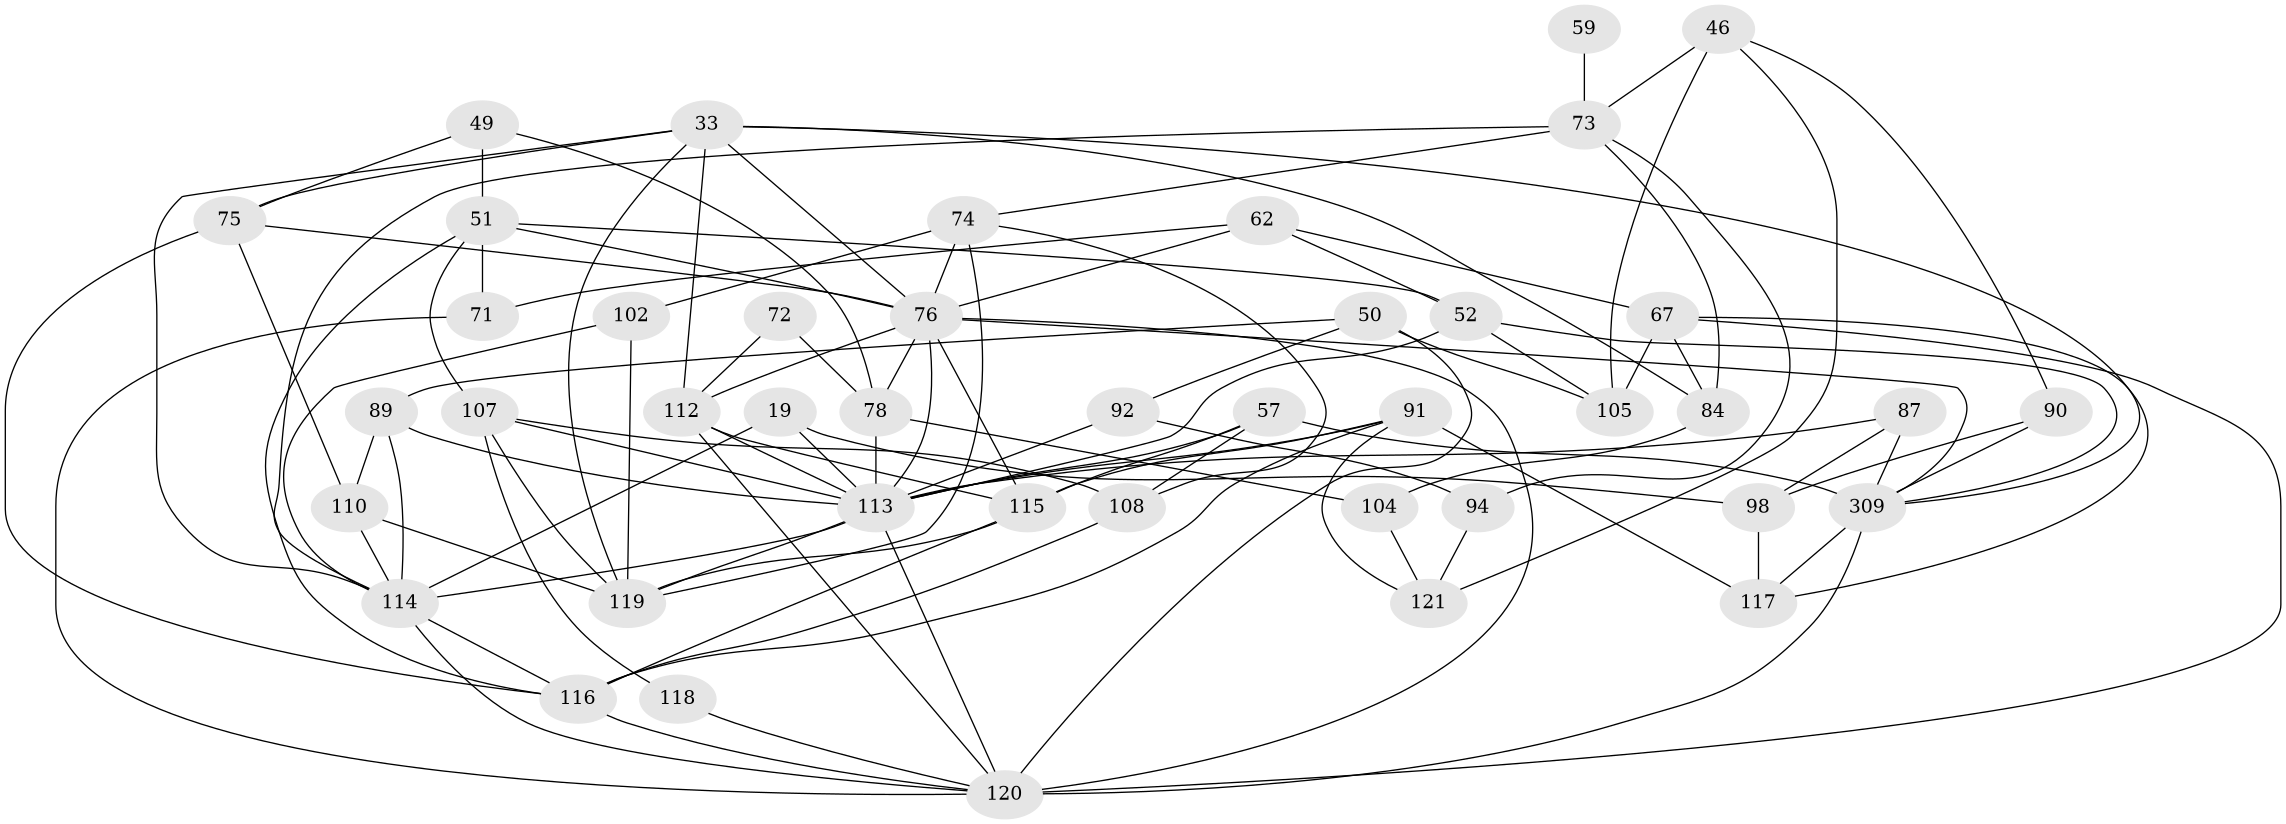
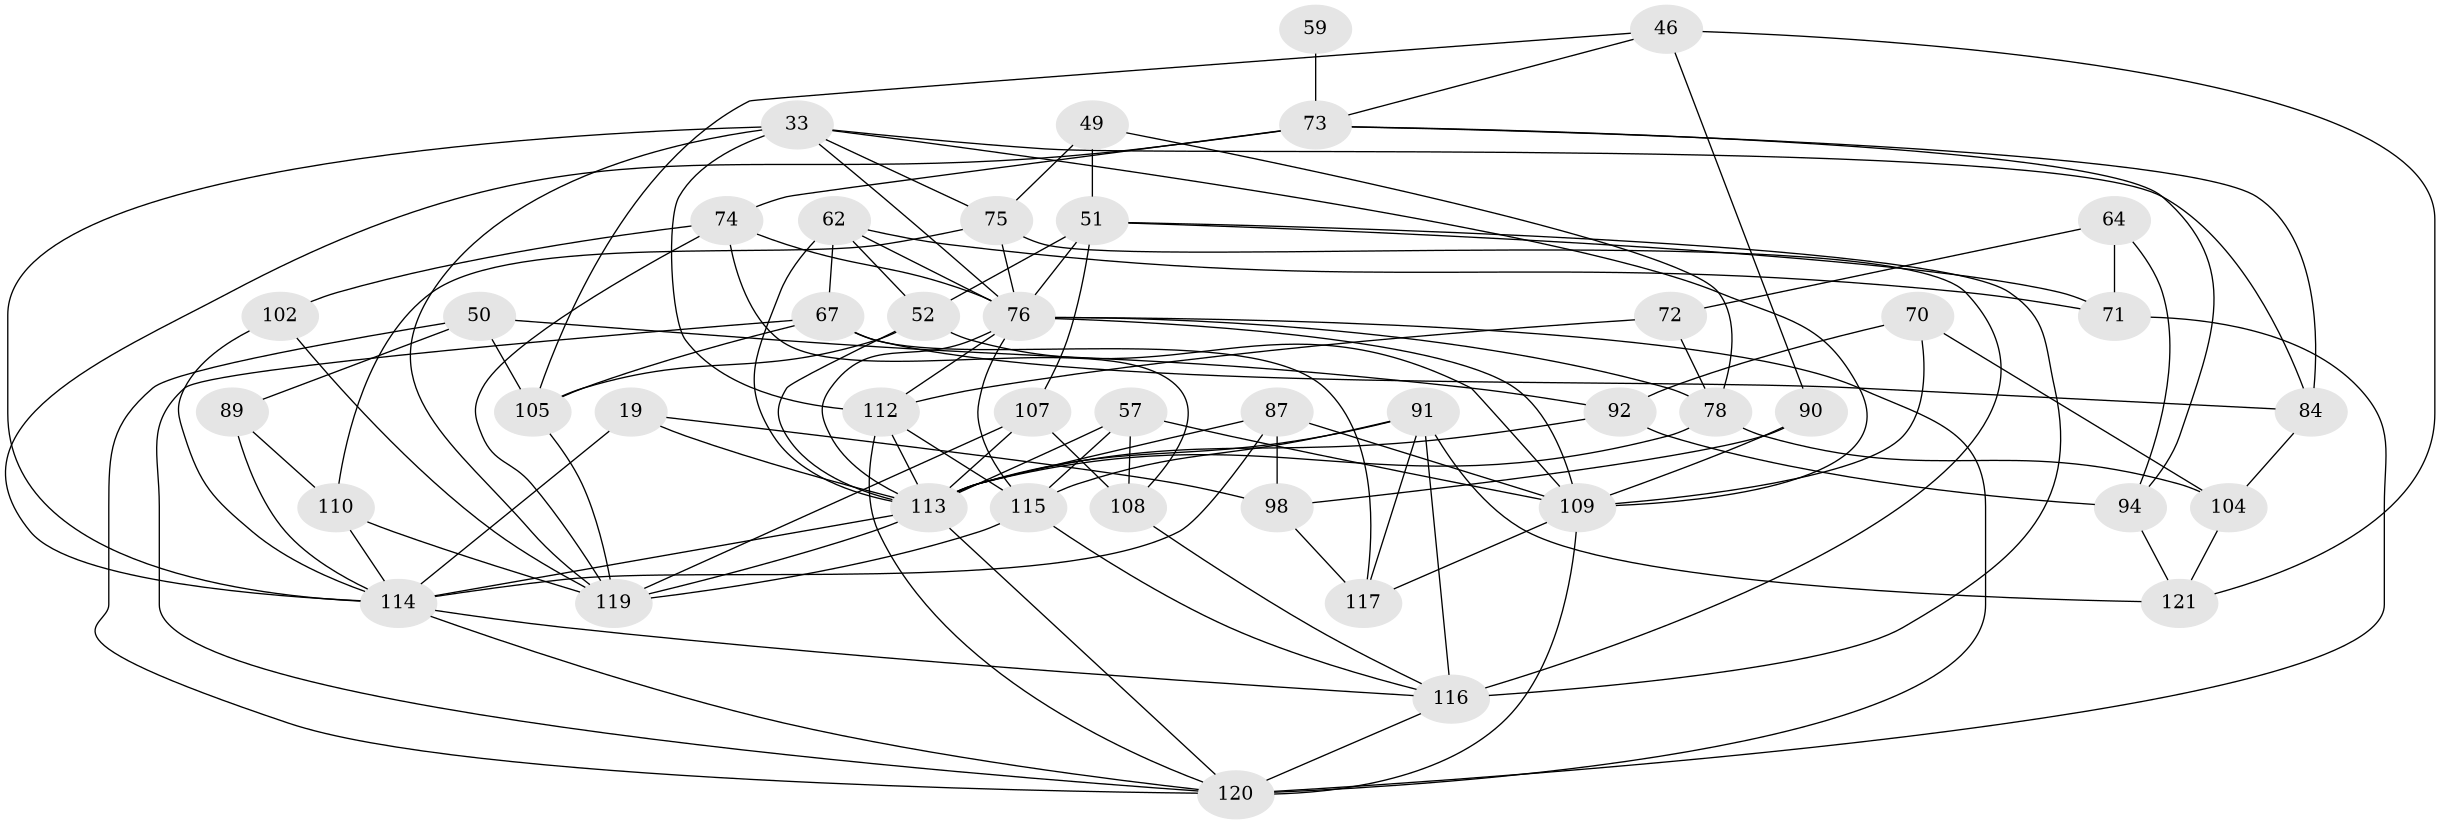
none -> (2115, 221)
none -> (1918, 316)
(621, 479) -> (758, 402)
none -> (590, 503)
(1867, 508) -> (1578, 508)
none -> (873, 574)
(678, 699) -> none
